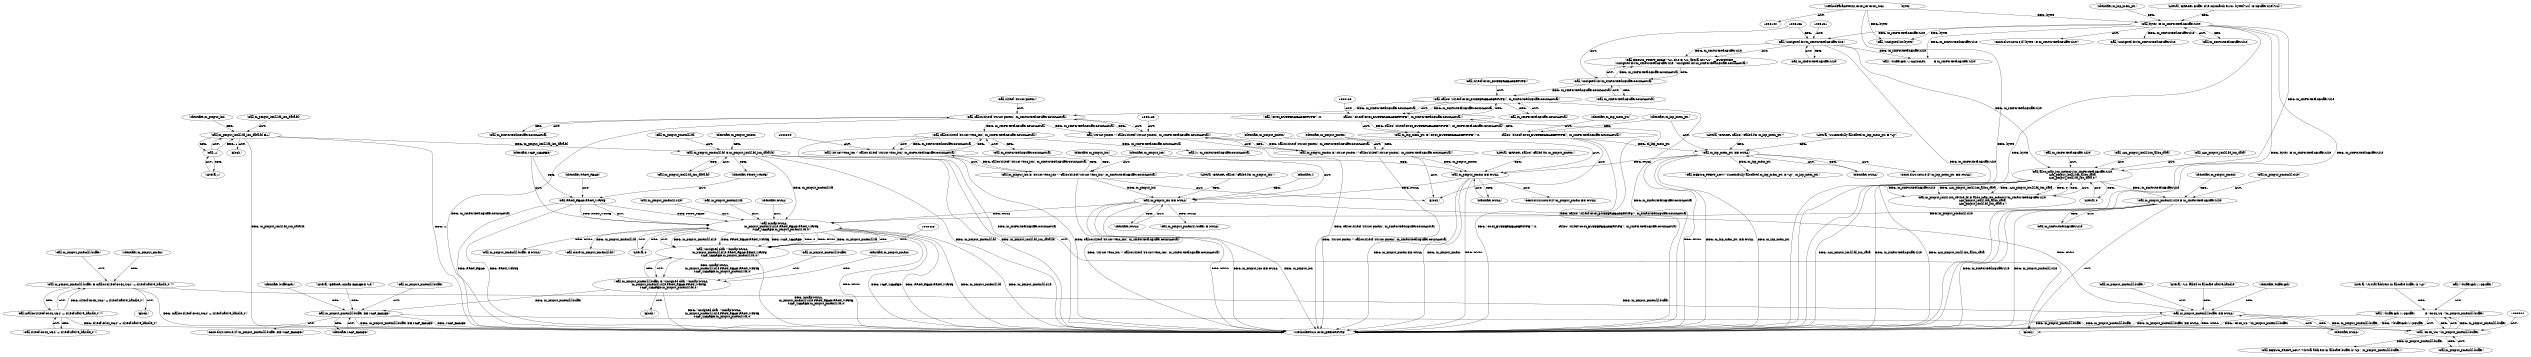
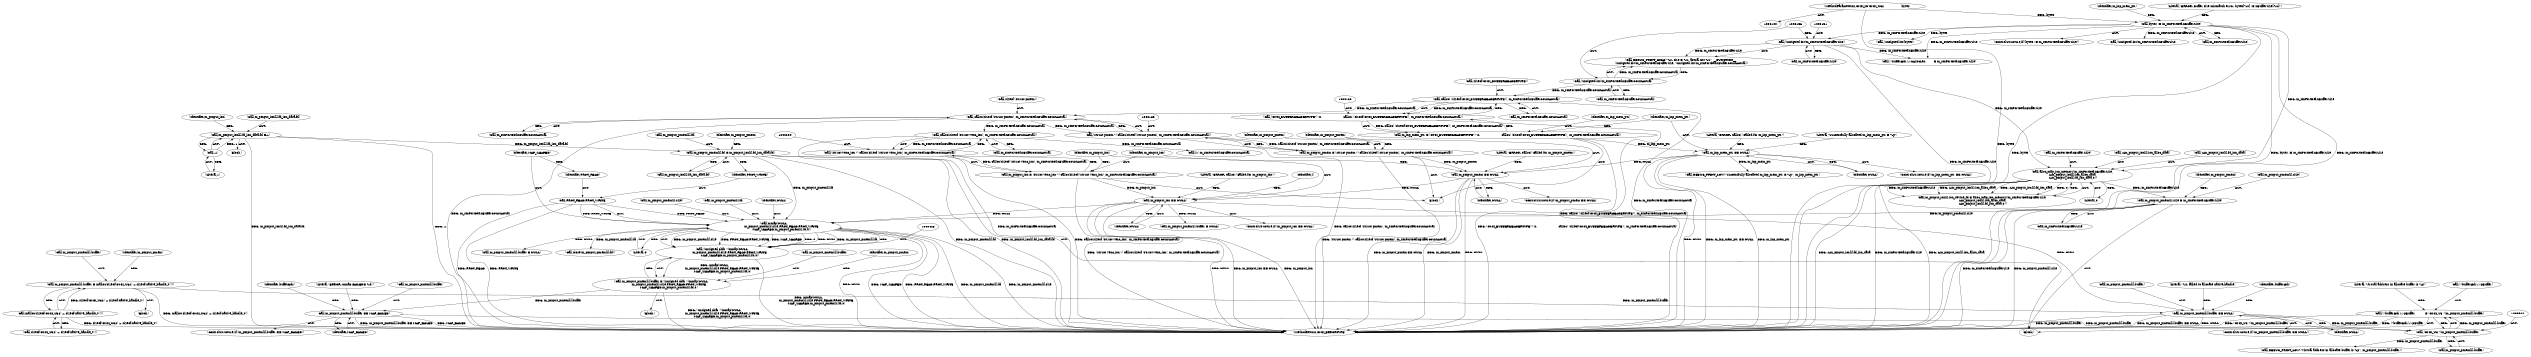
(1870, 26) -> none
(547, 182) -> (556, 164)
none -> (1280, 227)
none -> (2266, 332)
